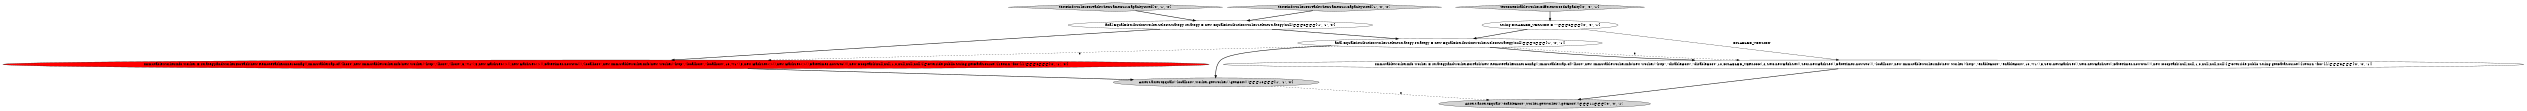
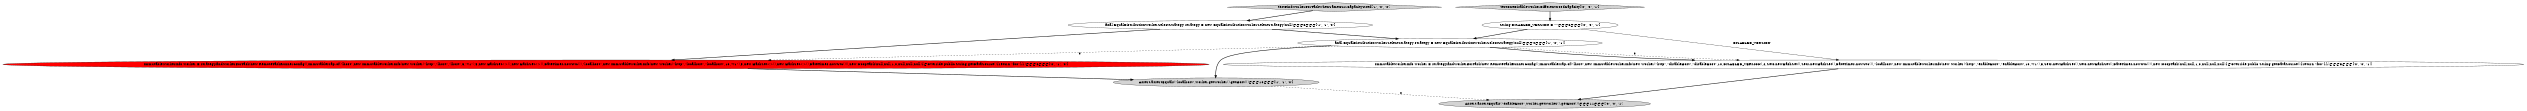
(1115, 7) -> none
